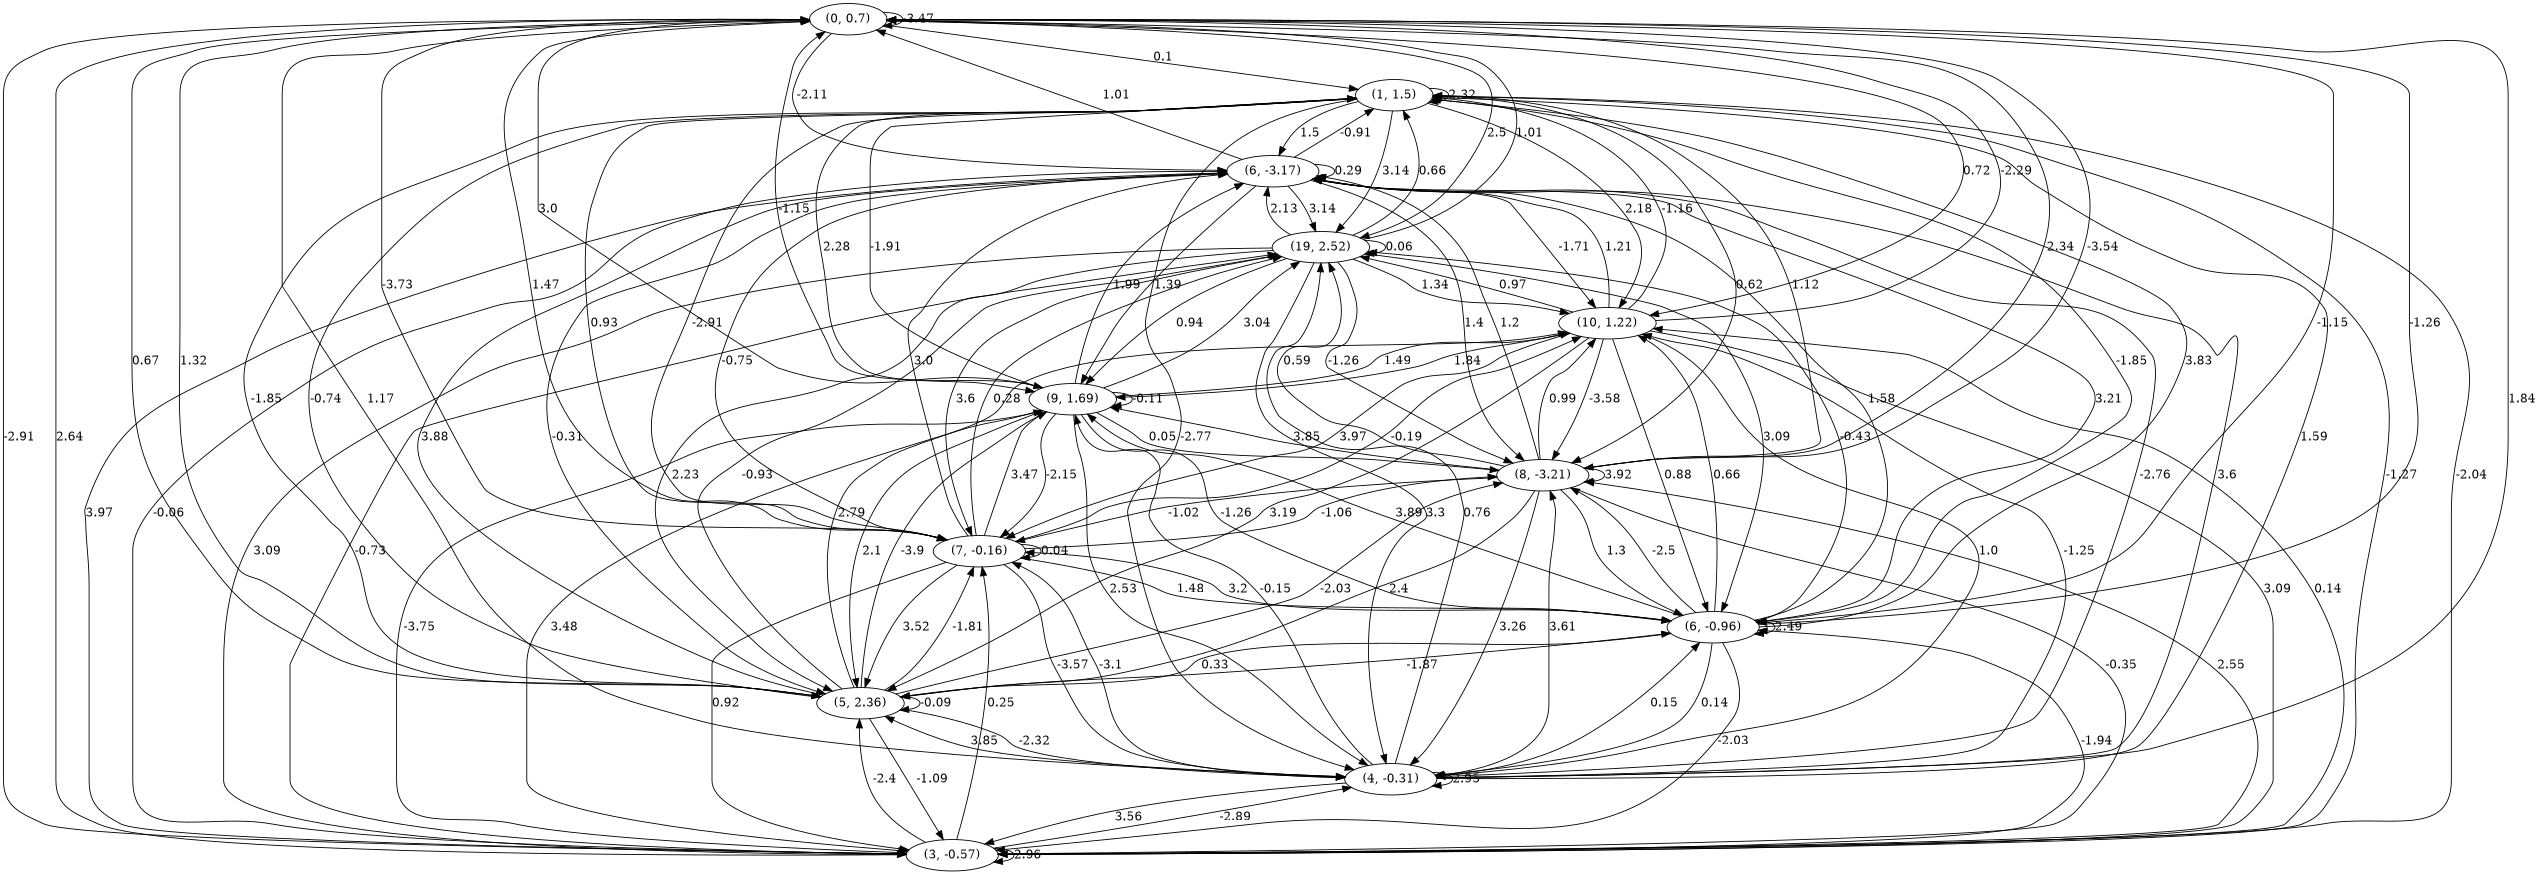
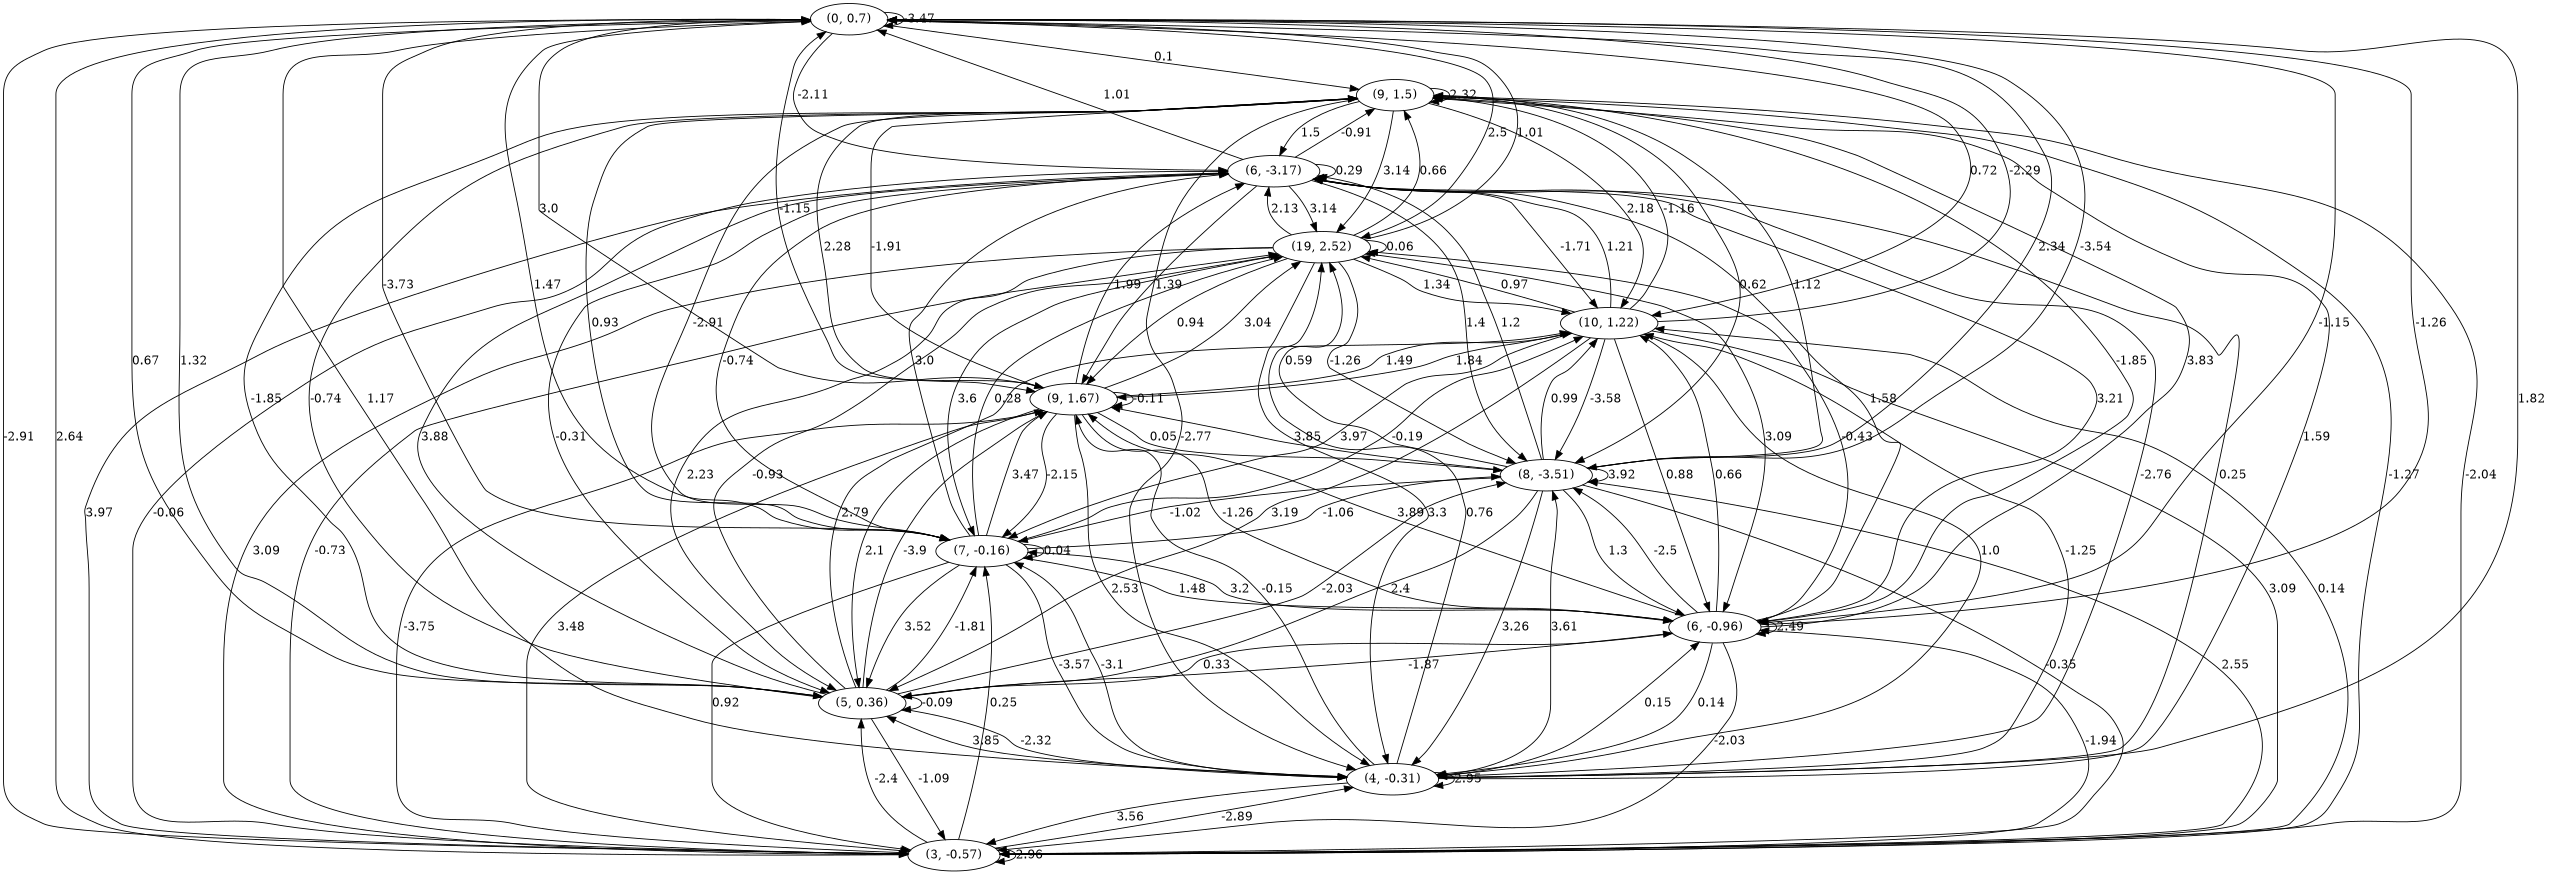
(1394, 95) -> (1395, 95)
(738, 361) -> (739, 361)
(1073, 399) -> (1074, 399)
(2522, 399) -> (2532, 399)
(1543, 475) -> (1546, 475)
(2227, 475) -> (2233, 475)
(861, 703) -> (862, 703)
